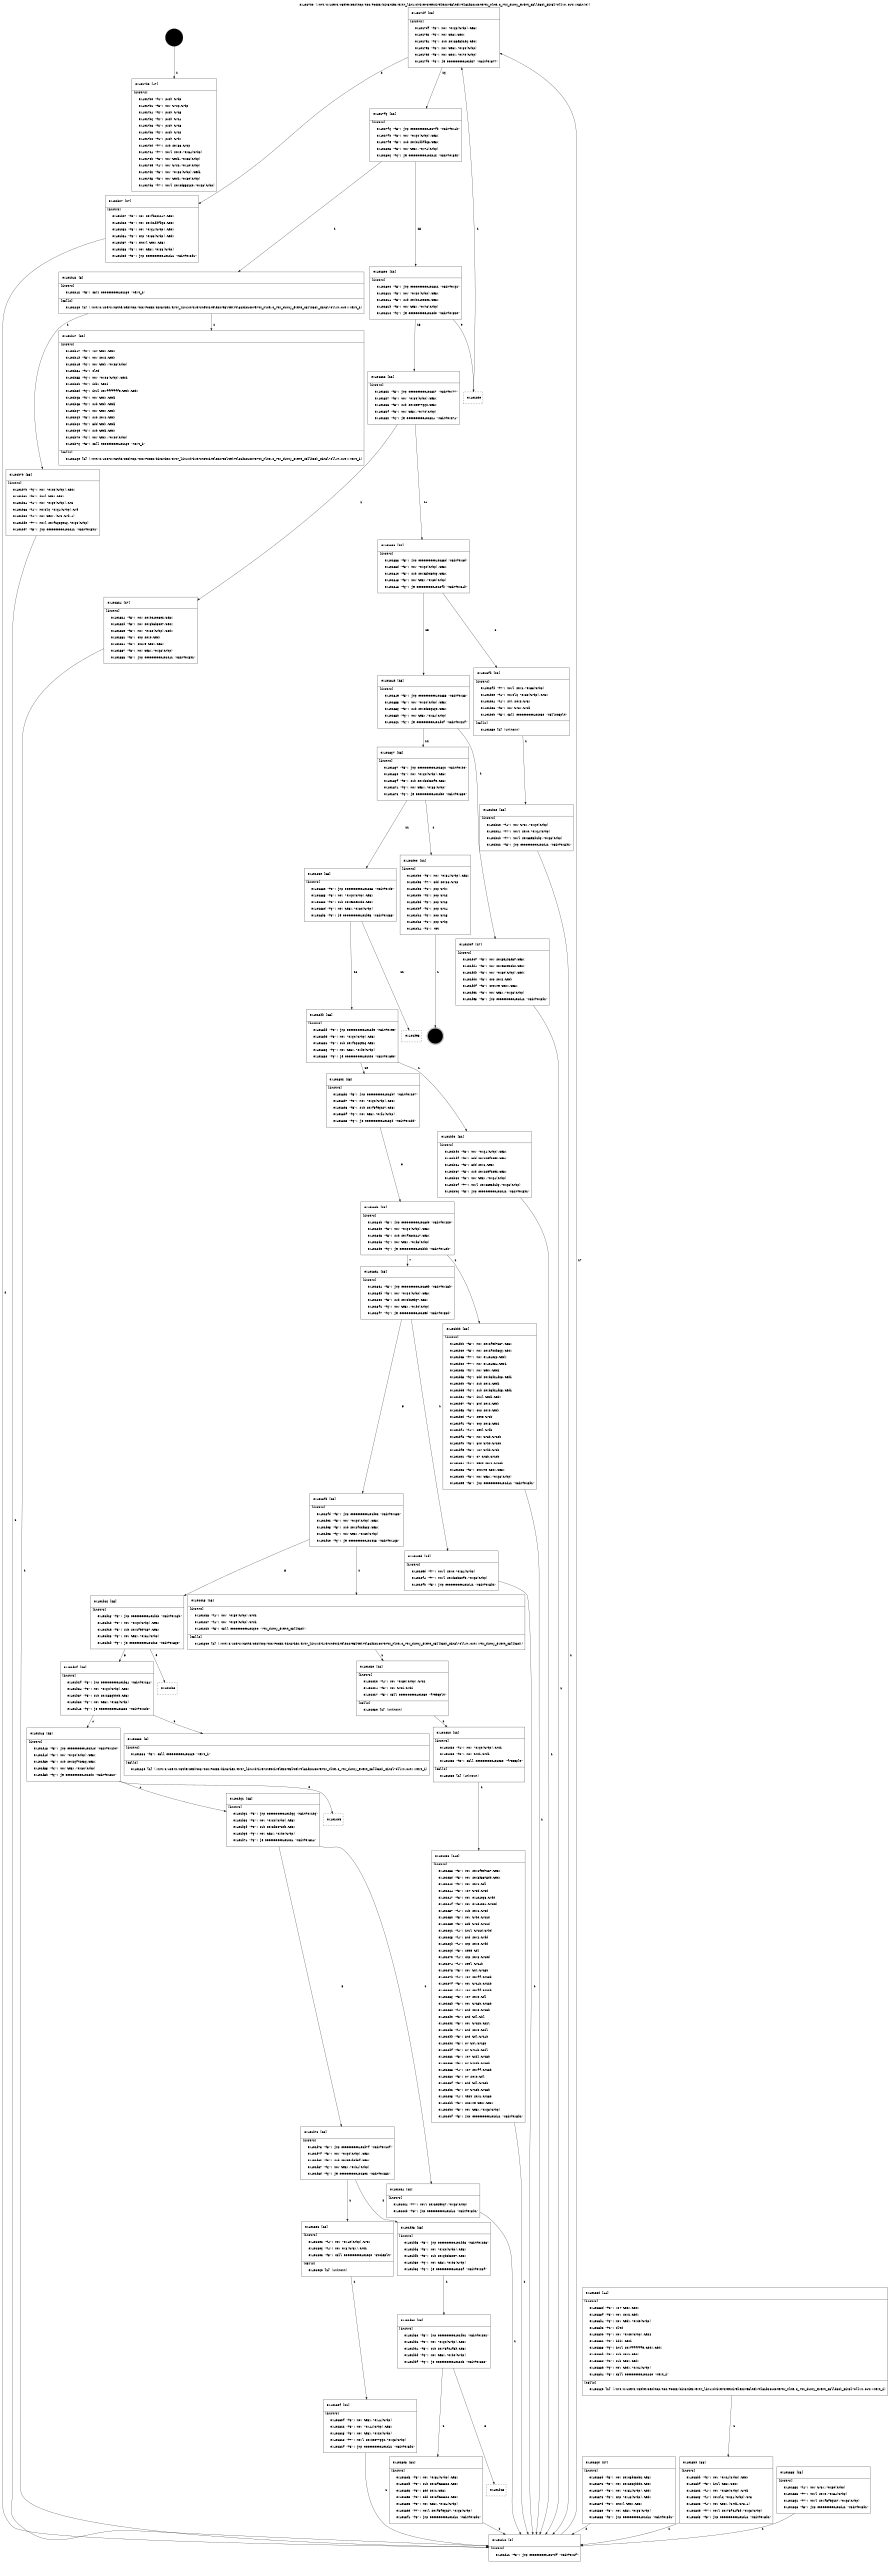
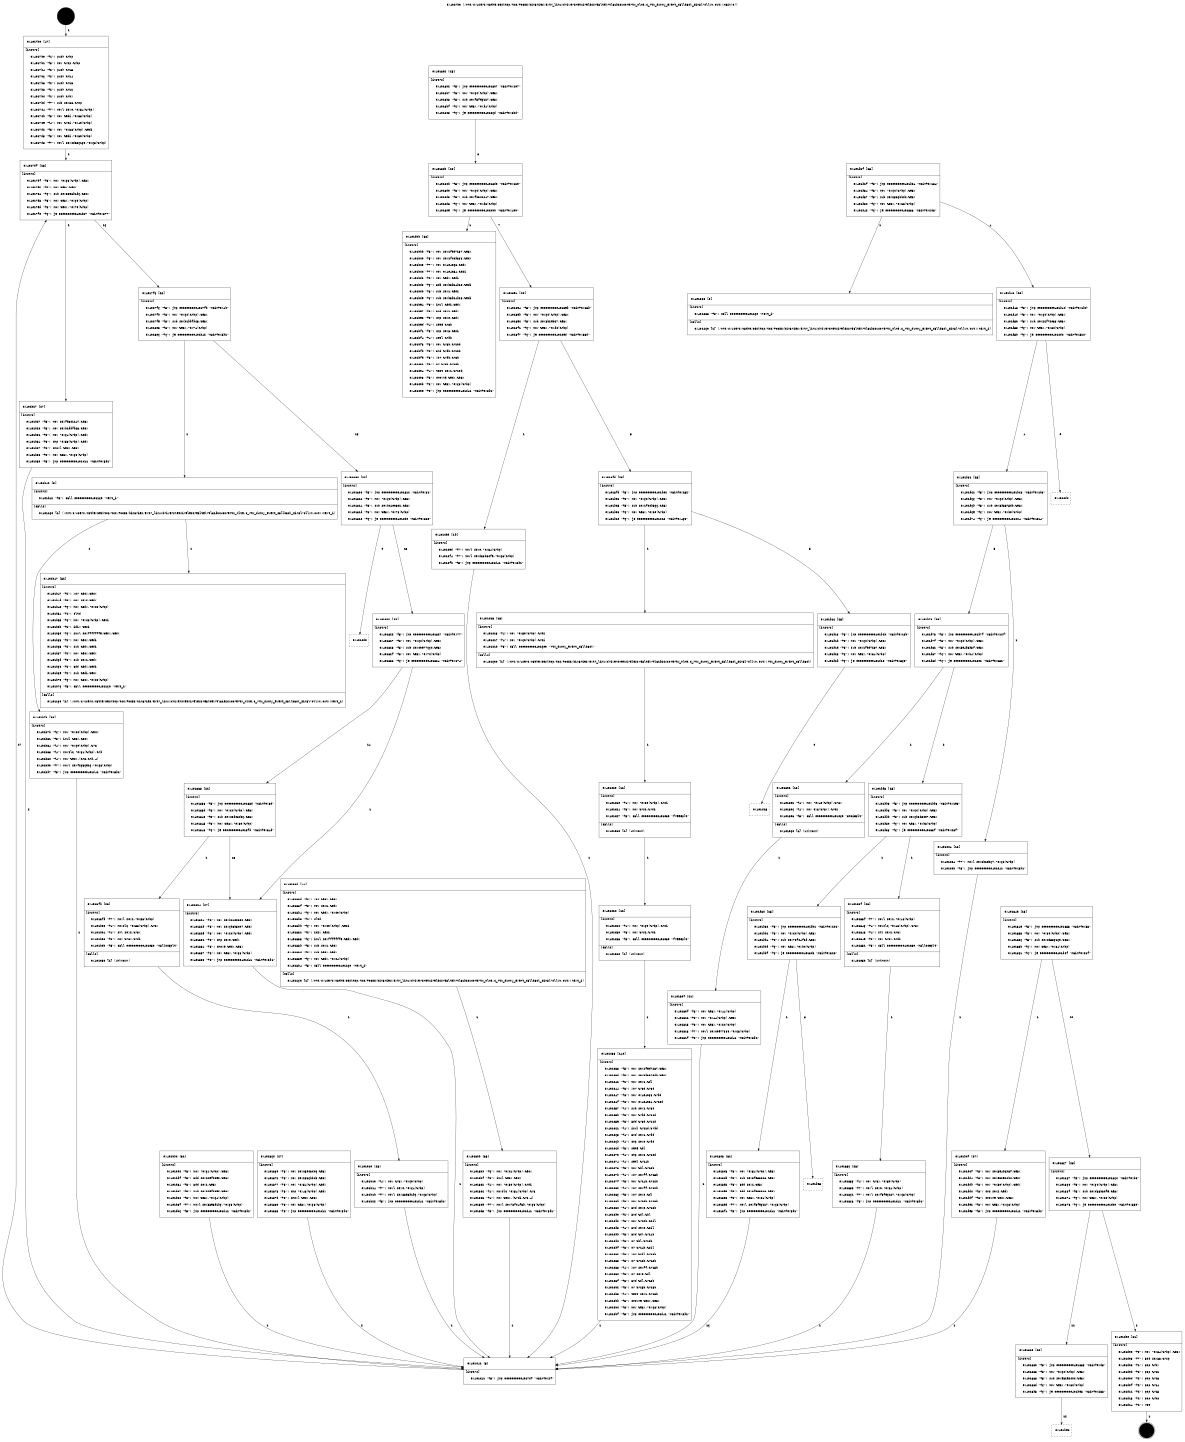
(474, 231) -> (66, 153)
(424, 633) -> (230, 867)
none -> (892, 933)
(352, 1036) -> none
(123, 1654) -> none
(539, 2010) -> none
(499, 2529) -> (707, 1326)
